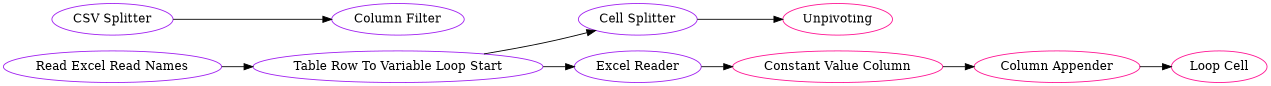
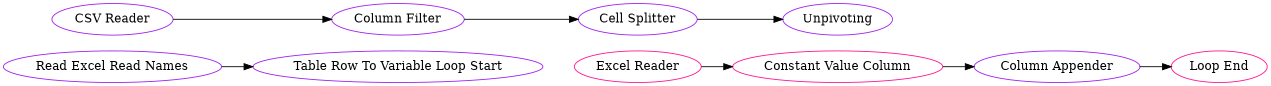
(112, 19) -> (112, 19)
(838, 19) -> (838, 19)
(536, 44) -> (517, 19)
(554, 67) -> none
(638, 67) -> (638, 67)
(1057, 67) -> (1057, 67)
(1219, 67) -> (1219, 67)
